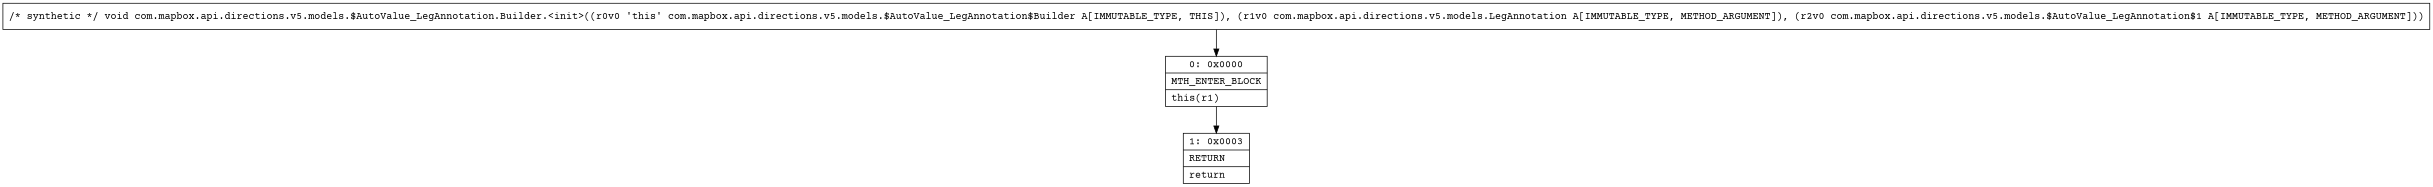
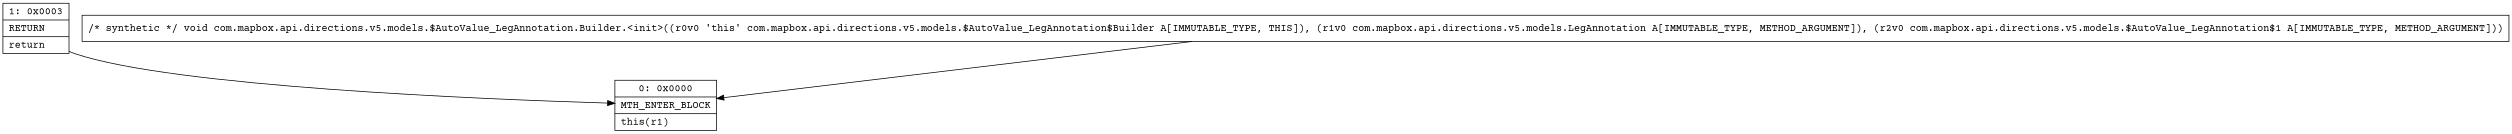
(1216, 116) -> (337, 90)
